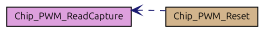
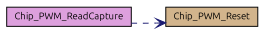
(153, 10) -> (144, 23)
